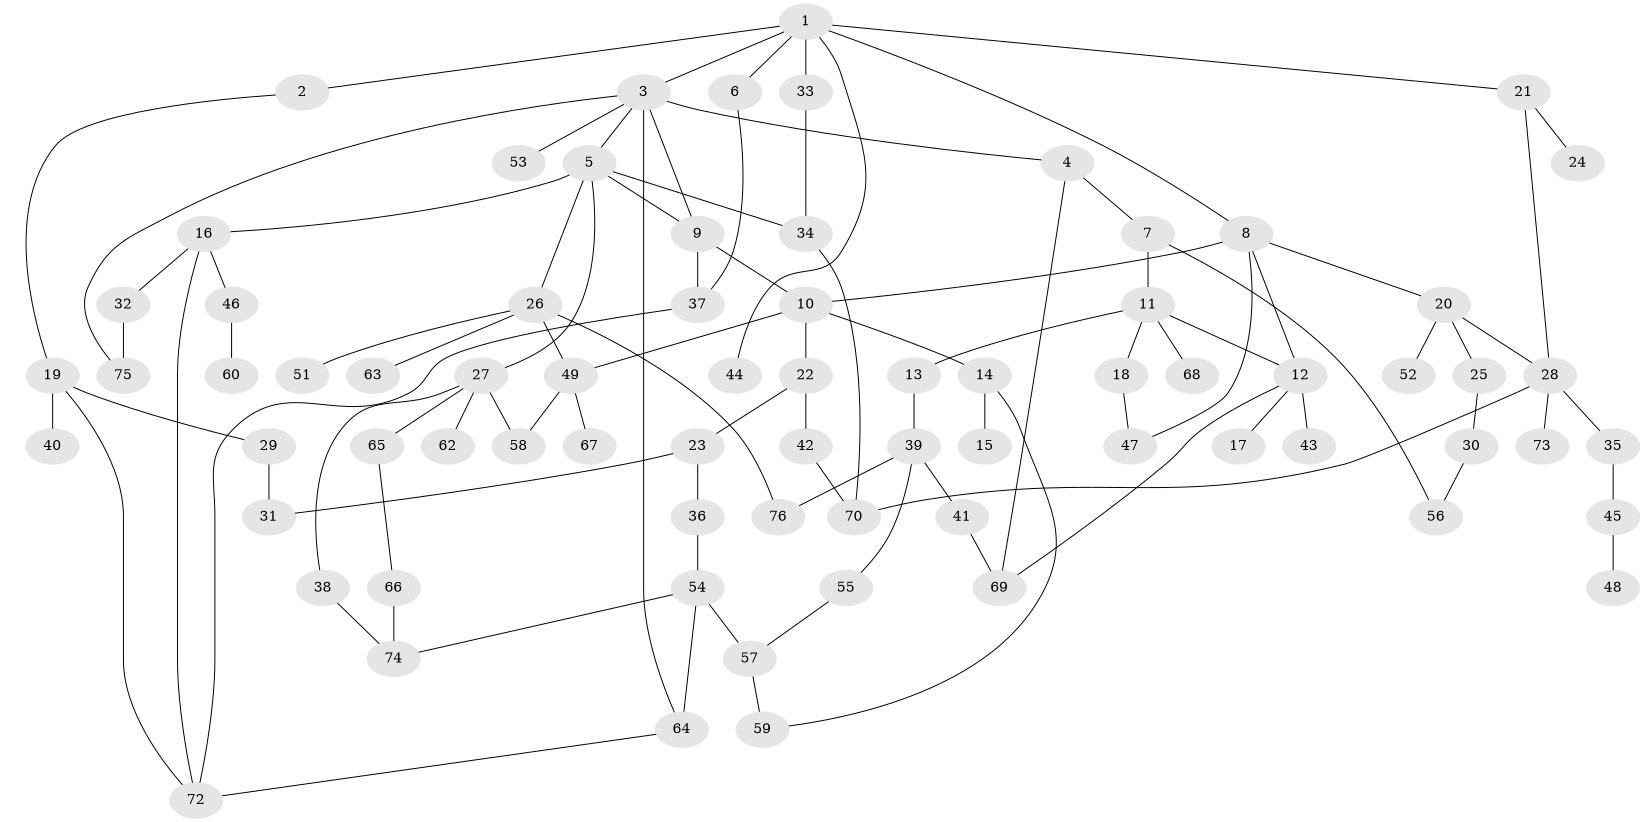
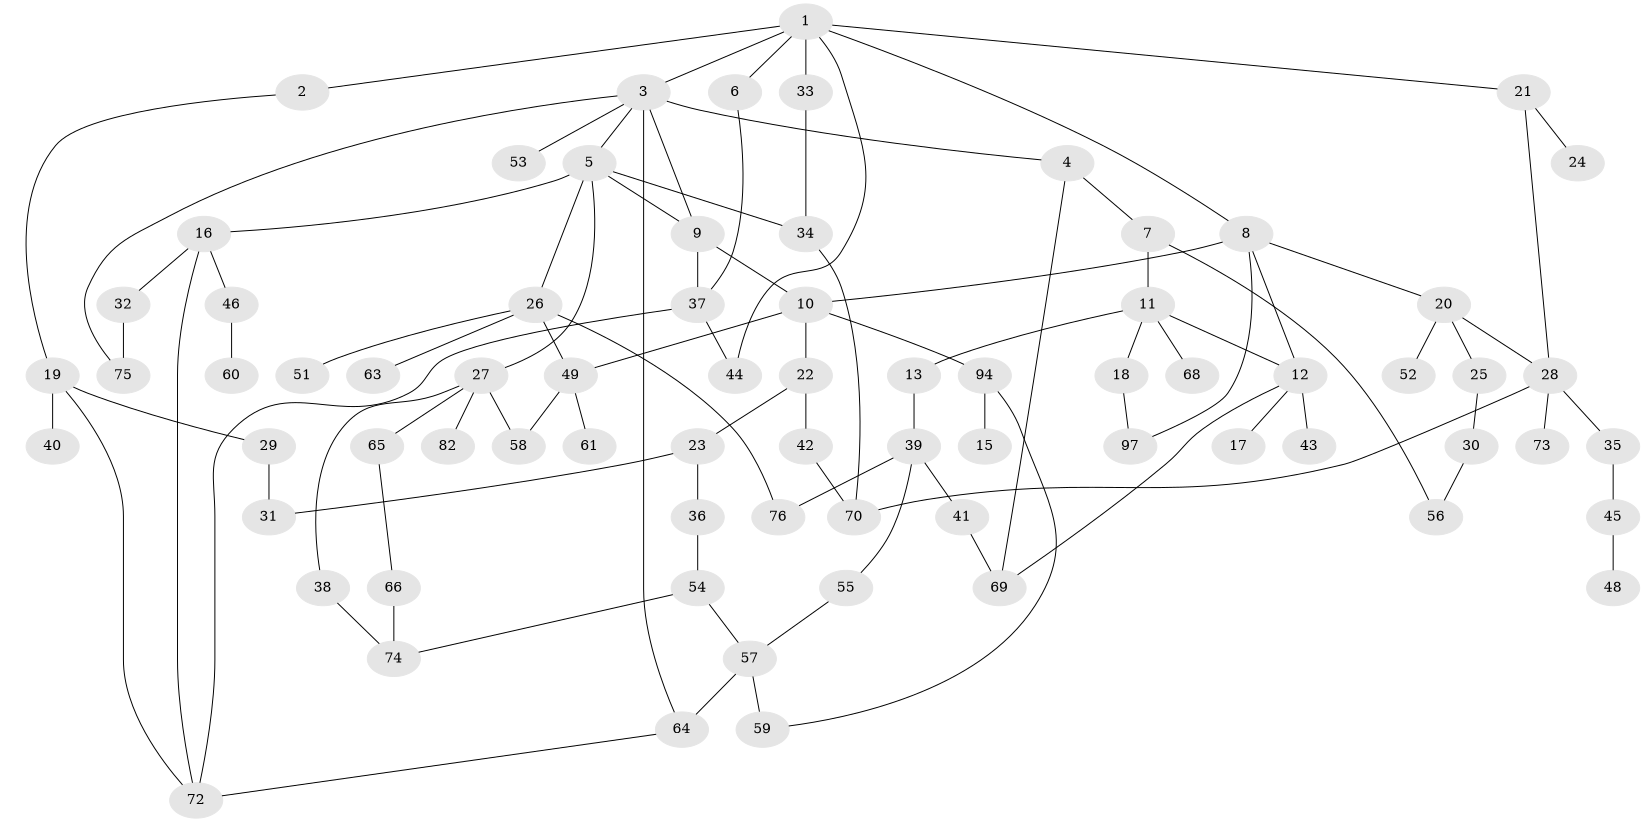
none -> (716, 340)
(985, 376) -> (985, 376)
(448, 446) -> (448, 446)
(590, 446) -> (590, 446)
(1130, 446) -> (1130, 446)
(690, 659) -> (716, 694)
